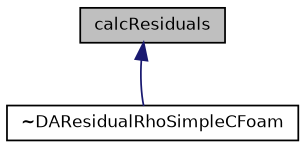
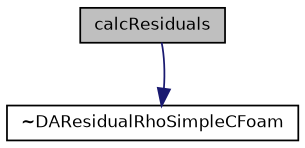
(141, 83) -> (164, 66)
